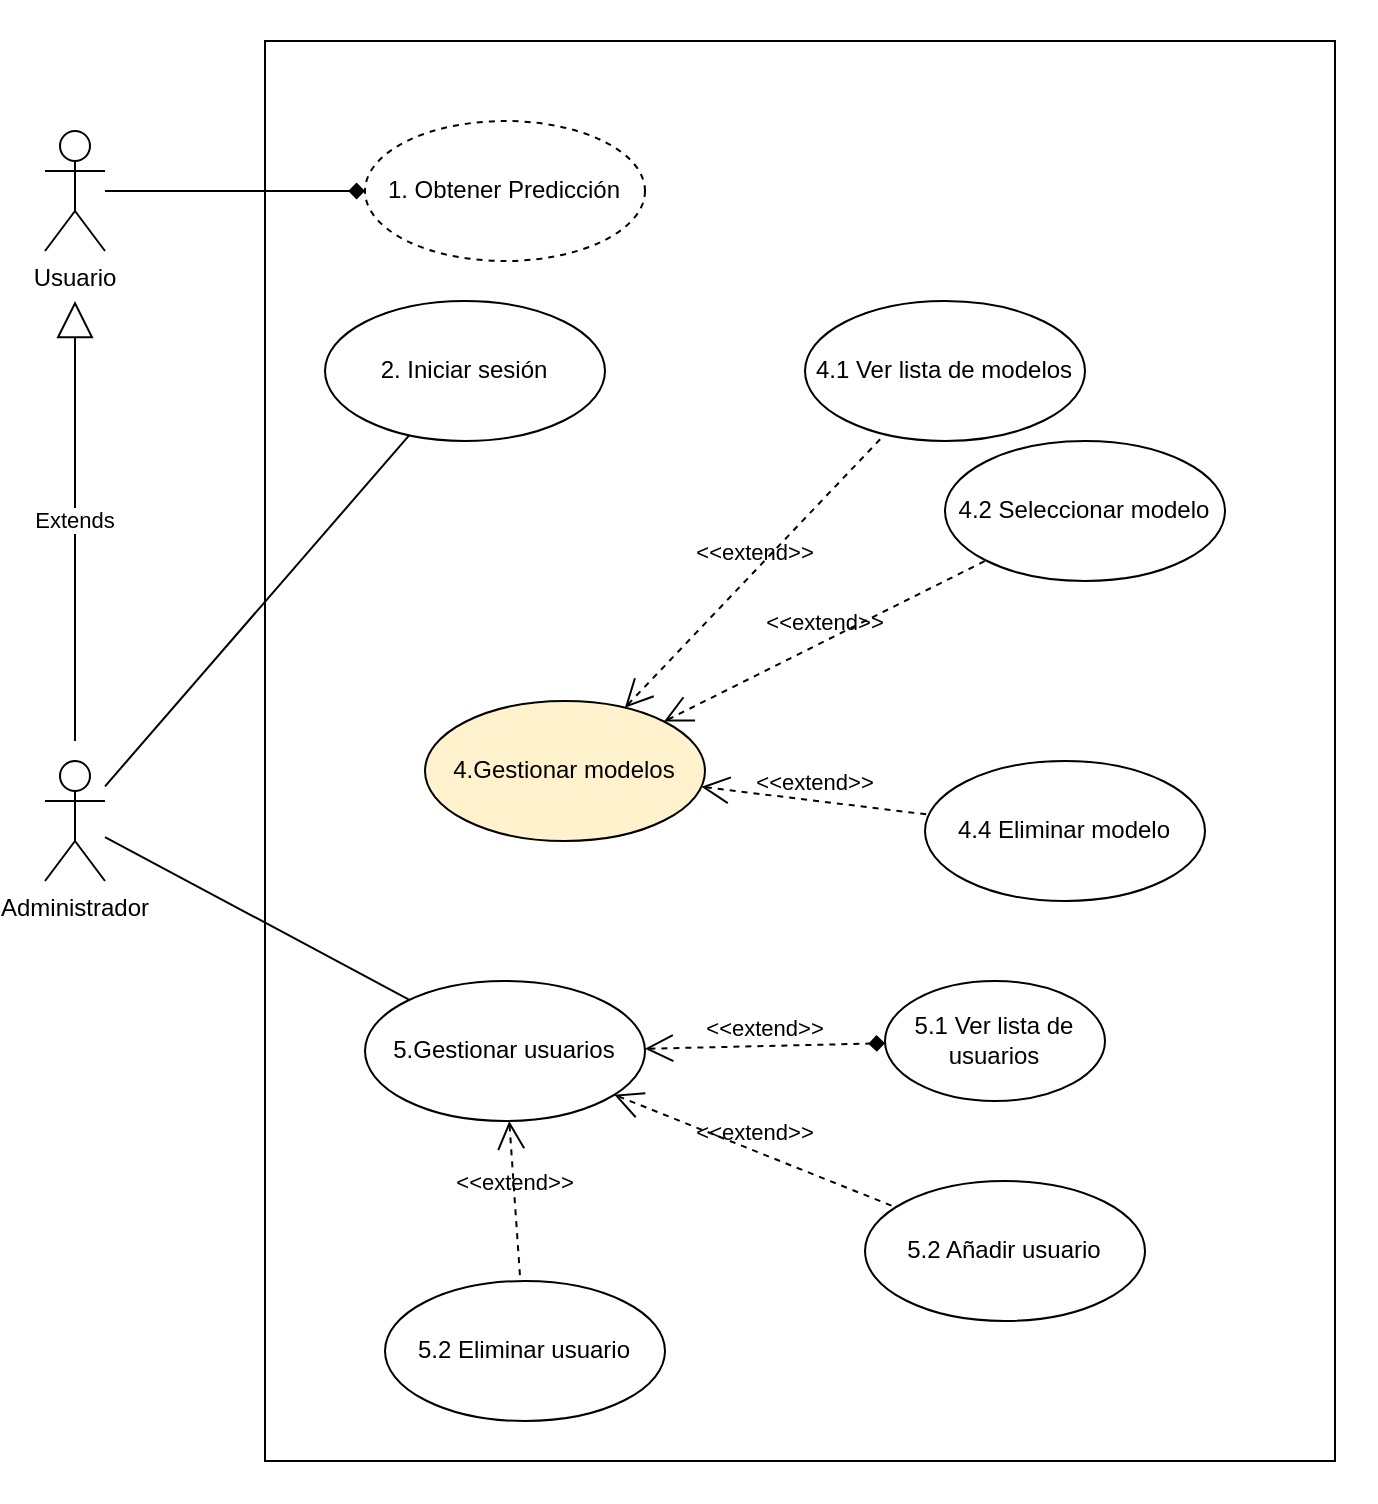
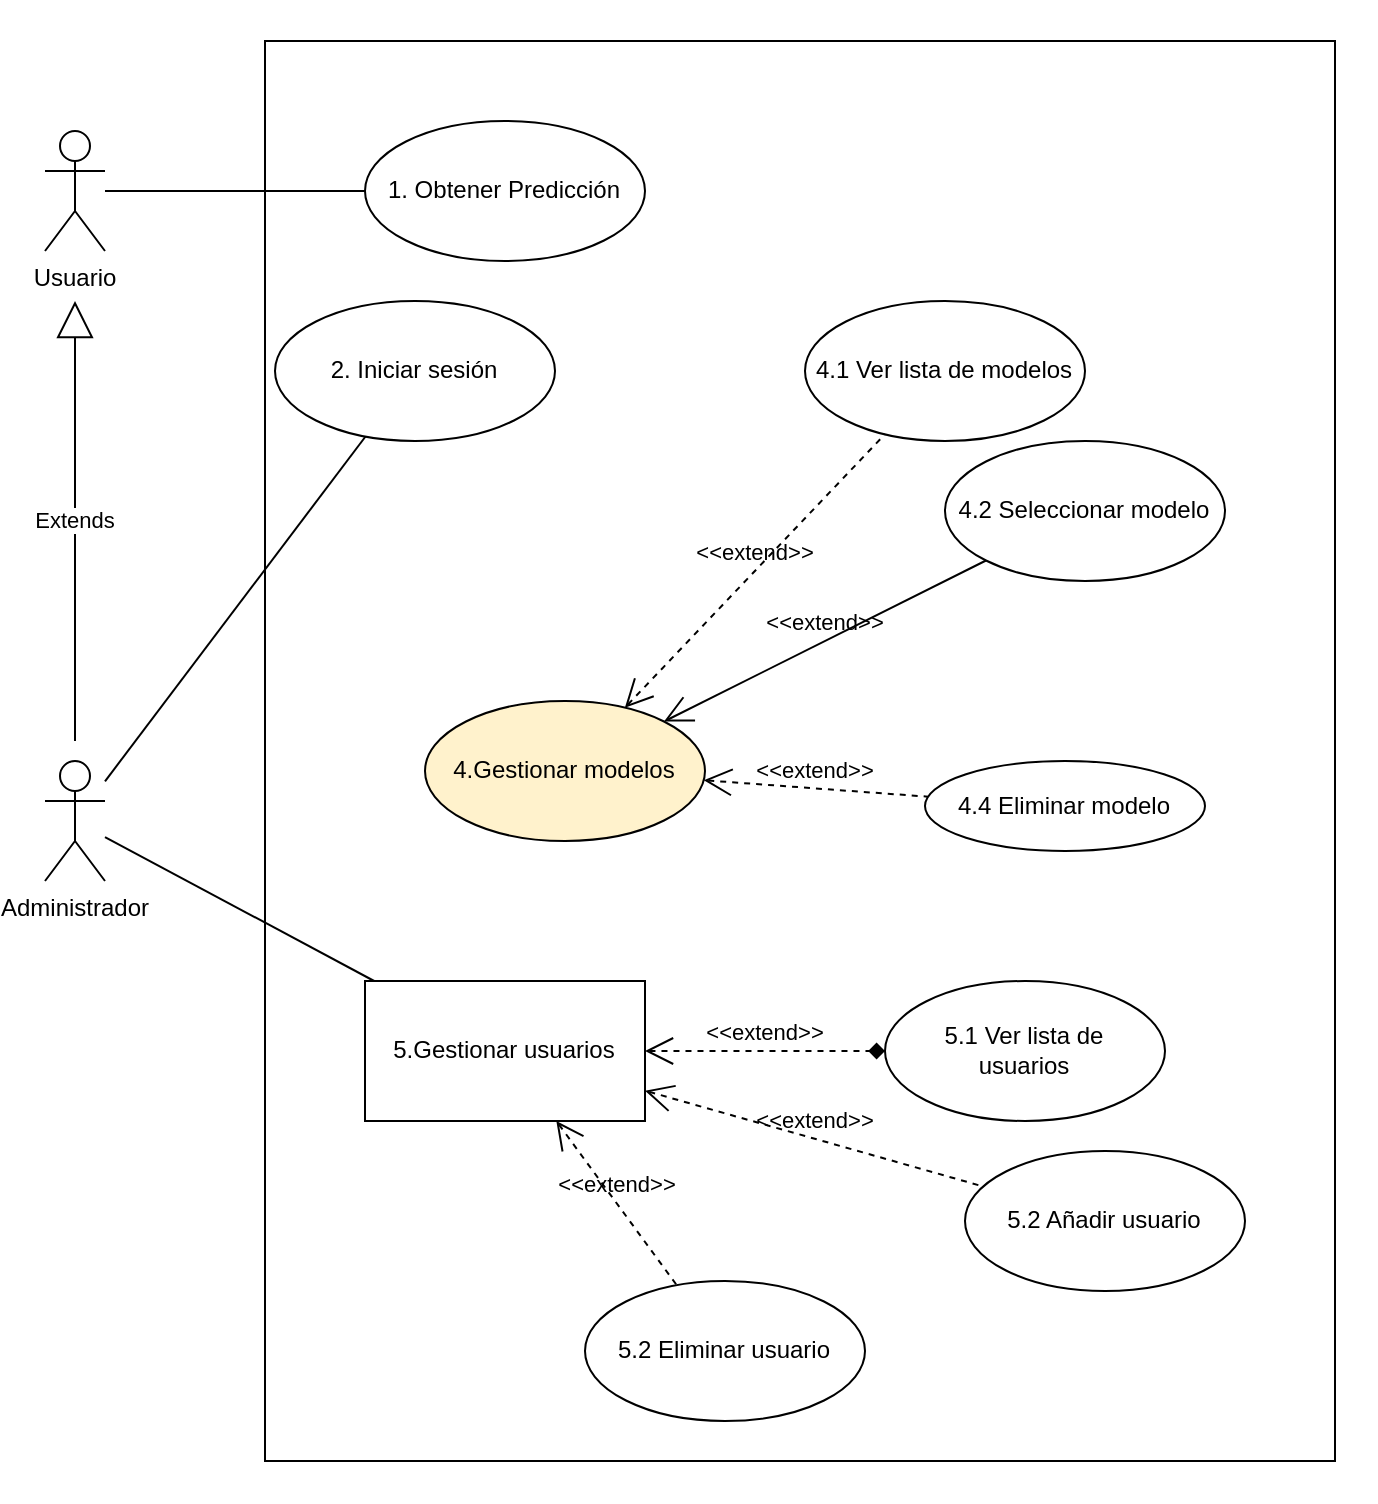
(349, 191) -> (356, 191)
(505, 191) -> (505, 191)
(465, 371) -> (415, 371)
(826, 641) -> (826, 641)
(1065, 831) -> (1065, 806)
(995, 1041) -> (1025, 1051)
(505, 1051) -> (505, 1051)
(1005, 1251) -> (1105, 1221)
(525, 1351) -> (725, 1351)
